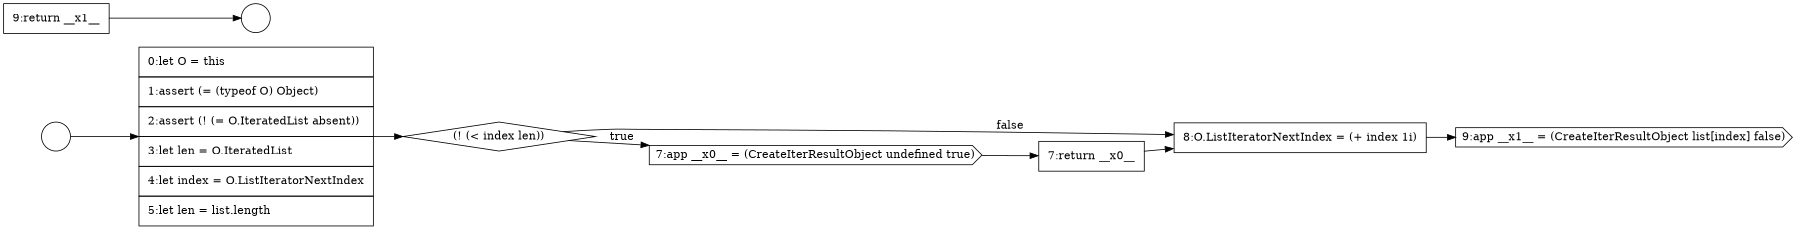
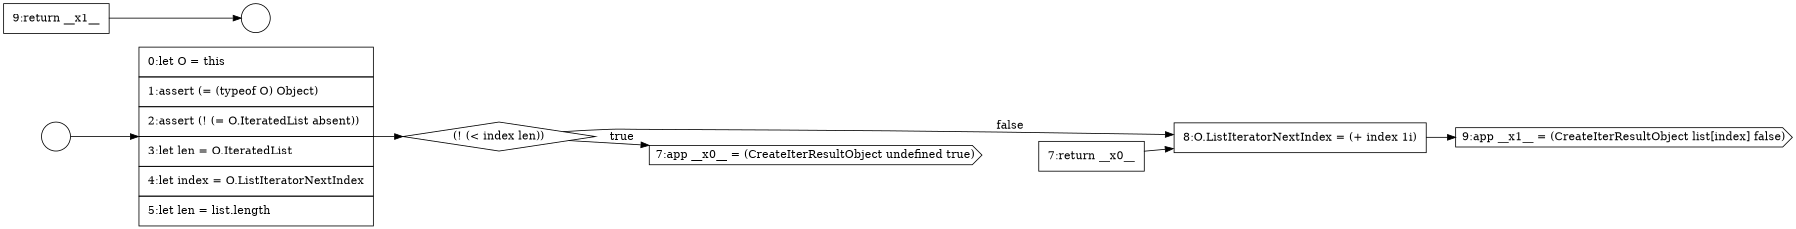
(1006, 156) -> none
